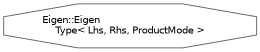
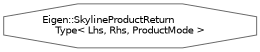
(130, 26) -> (130, 26)
